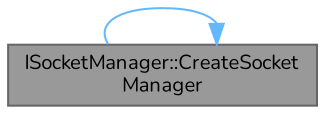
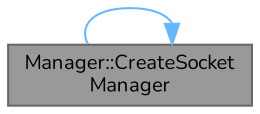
(163, 75) -> (130, 75)
